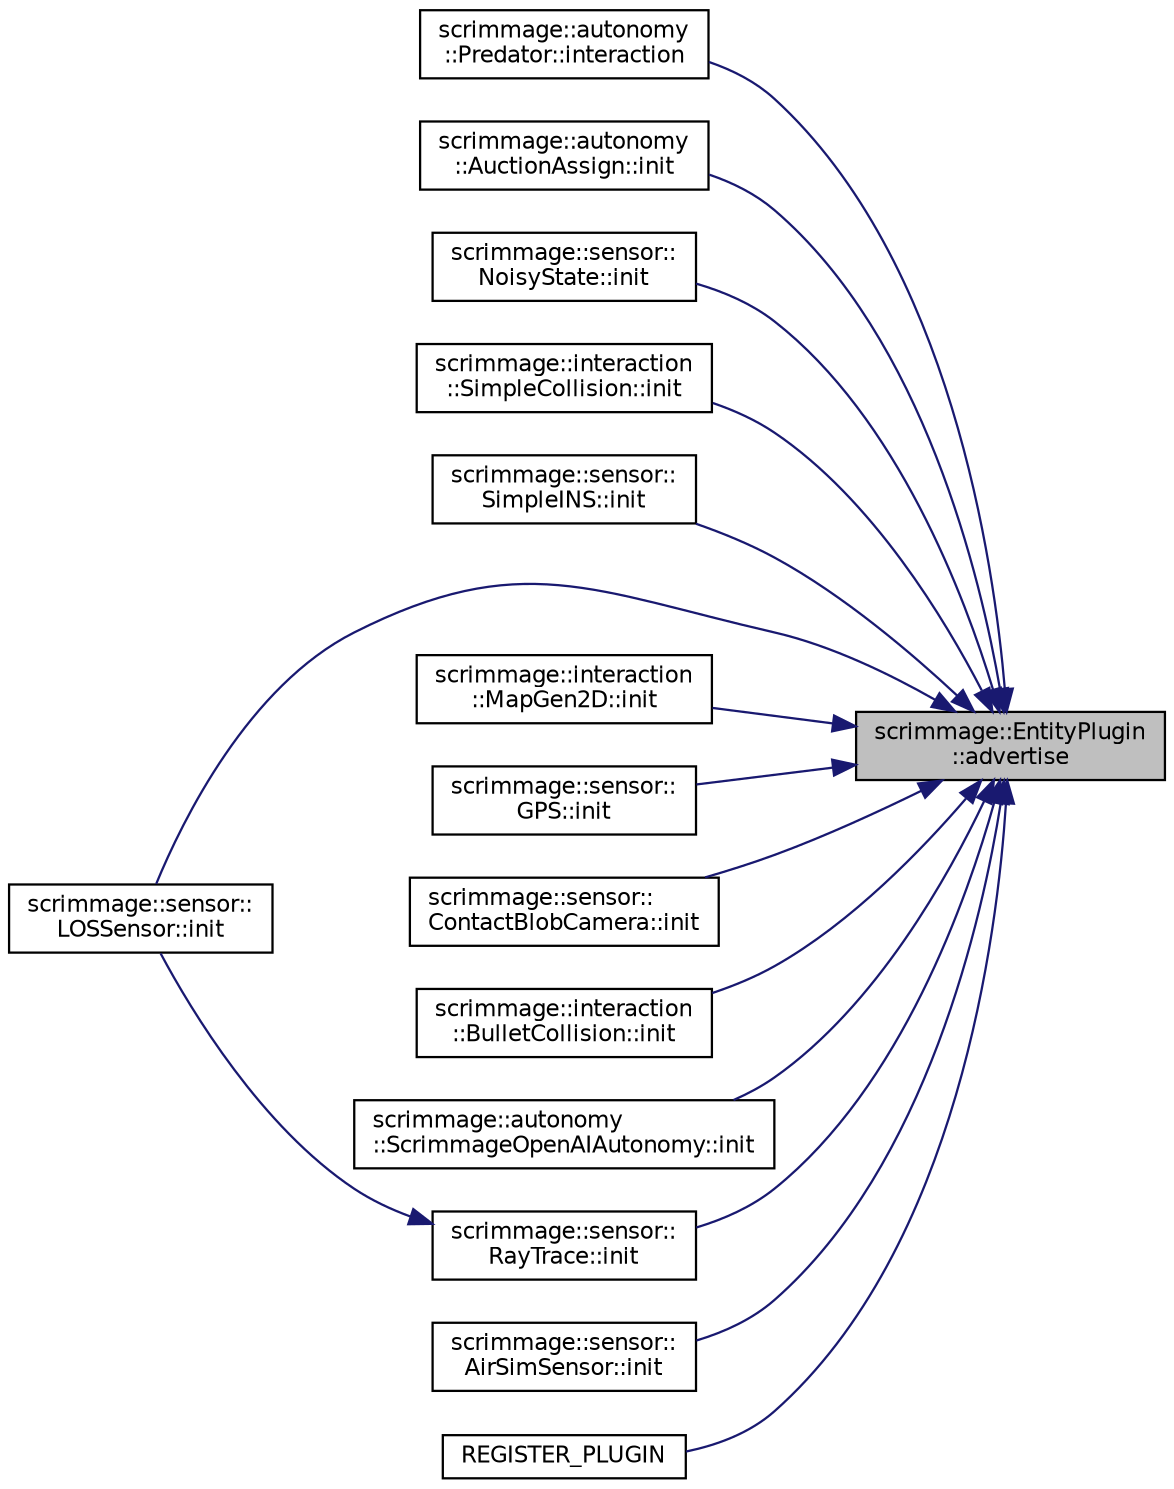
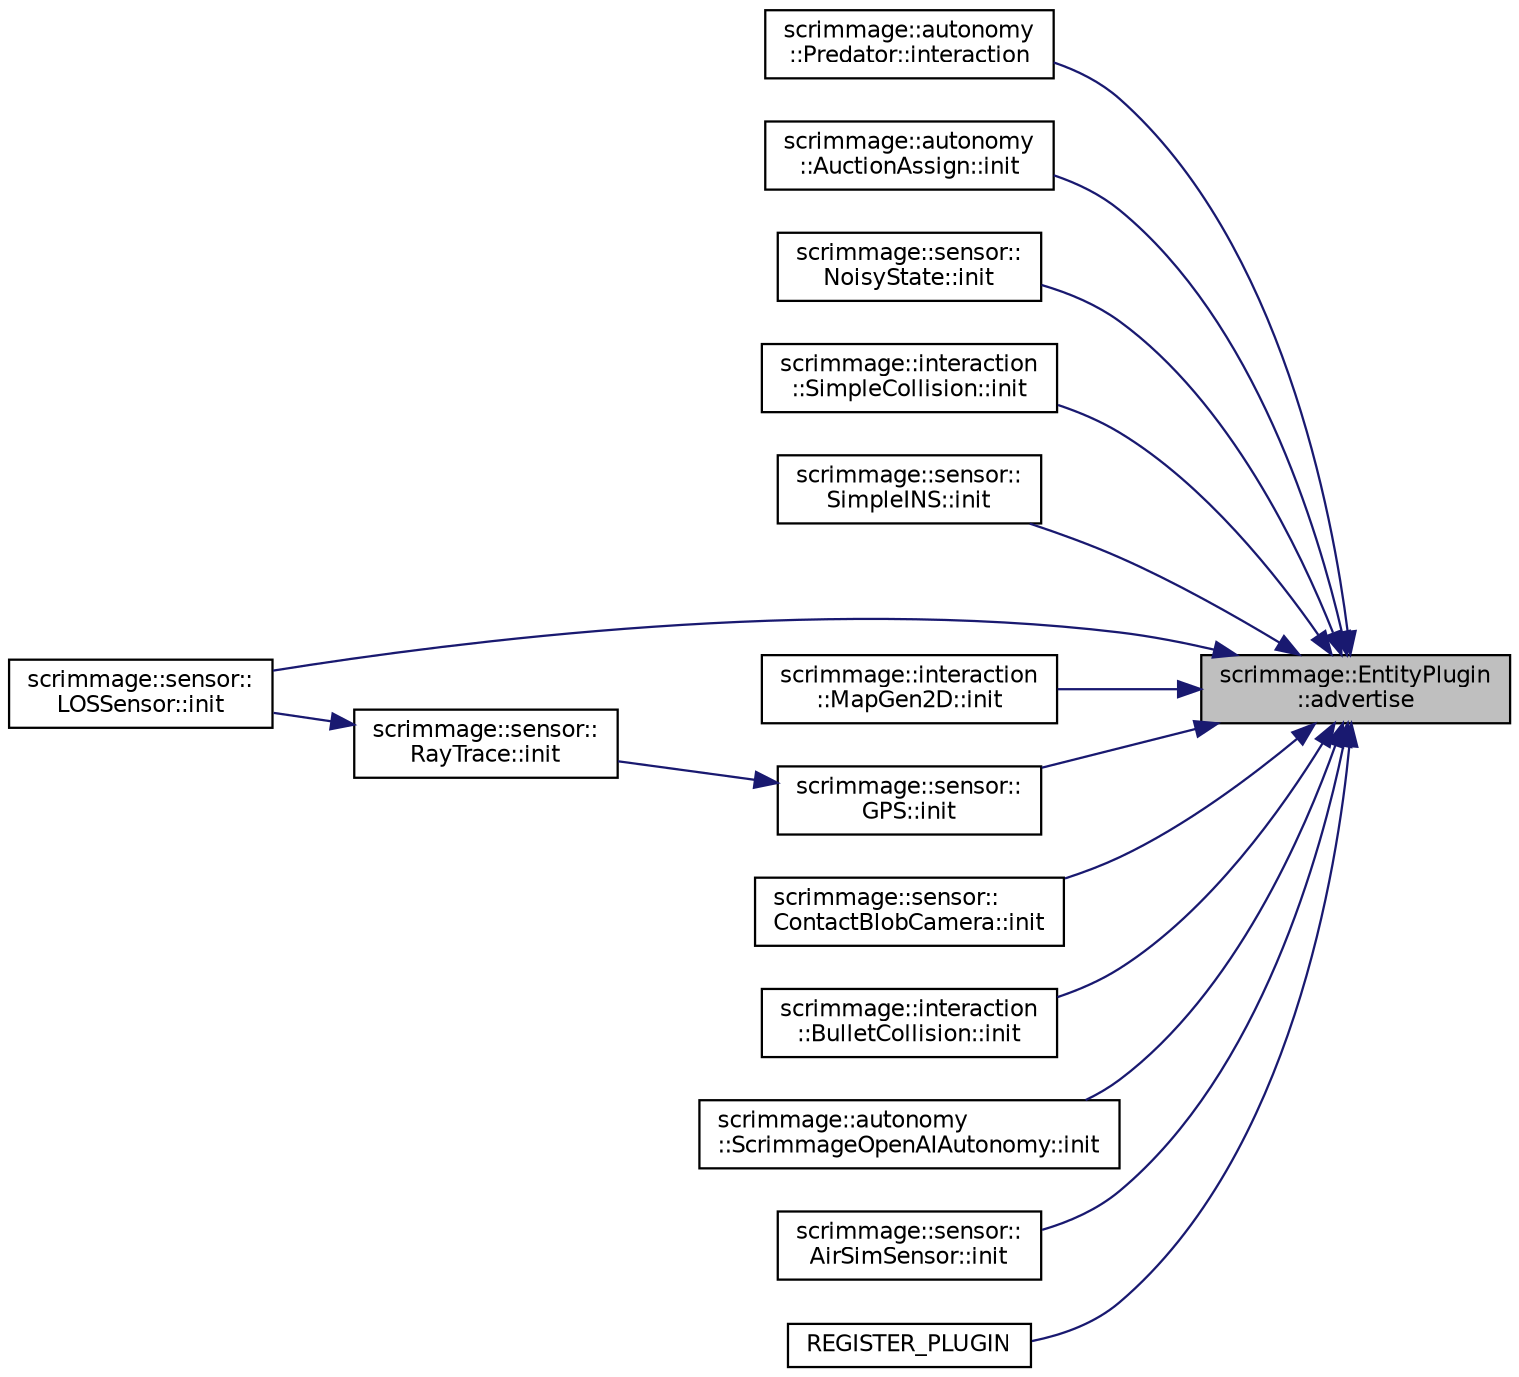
(890, 1050) -> (686, 771)
